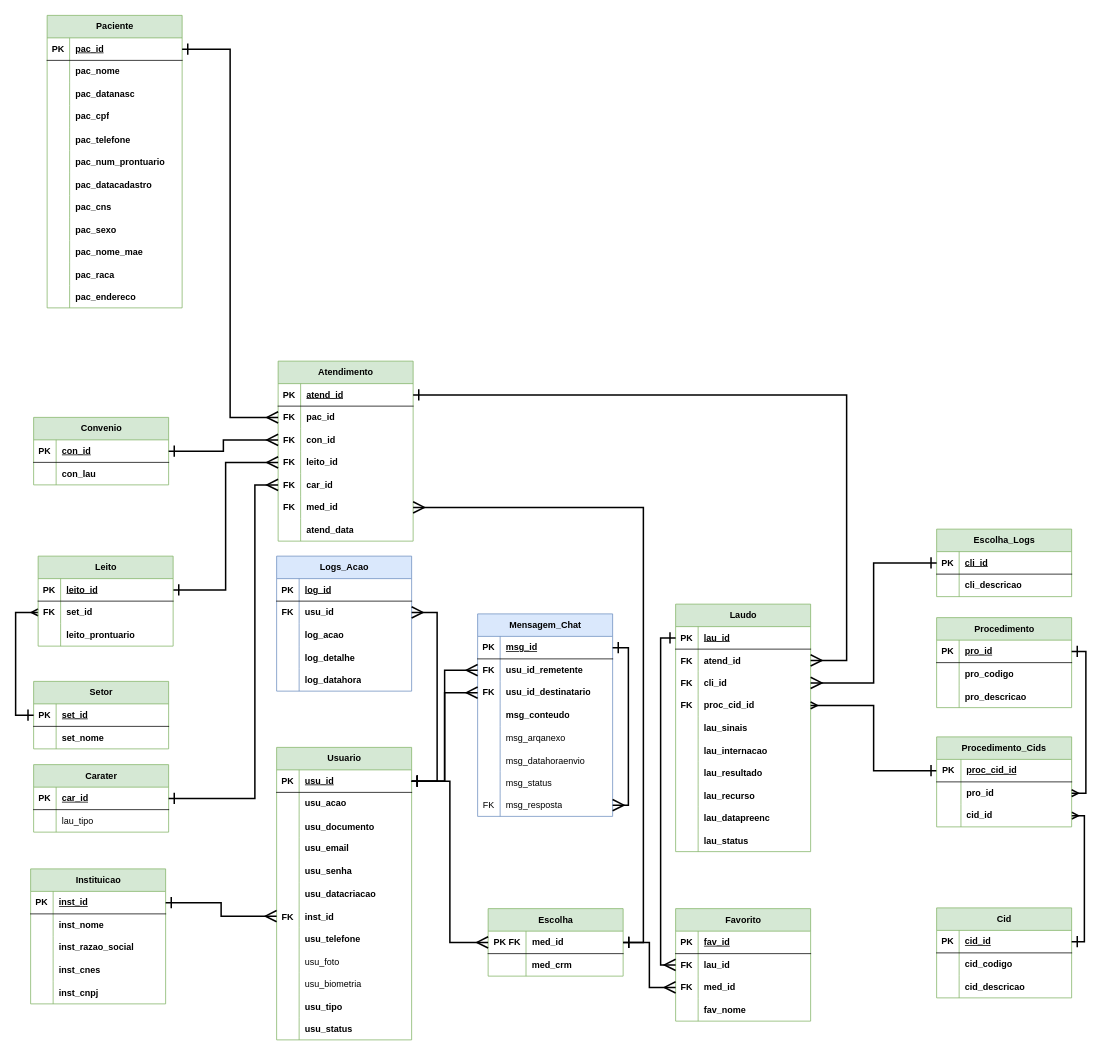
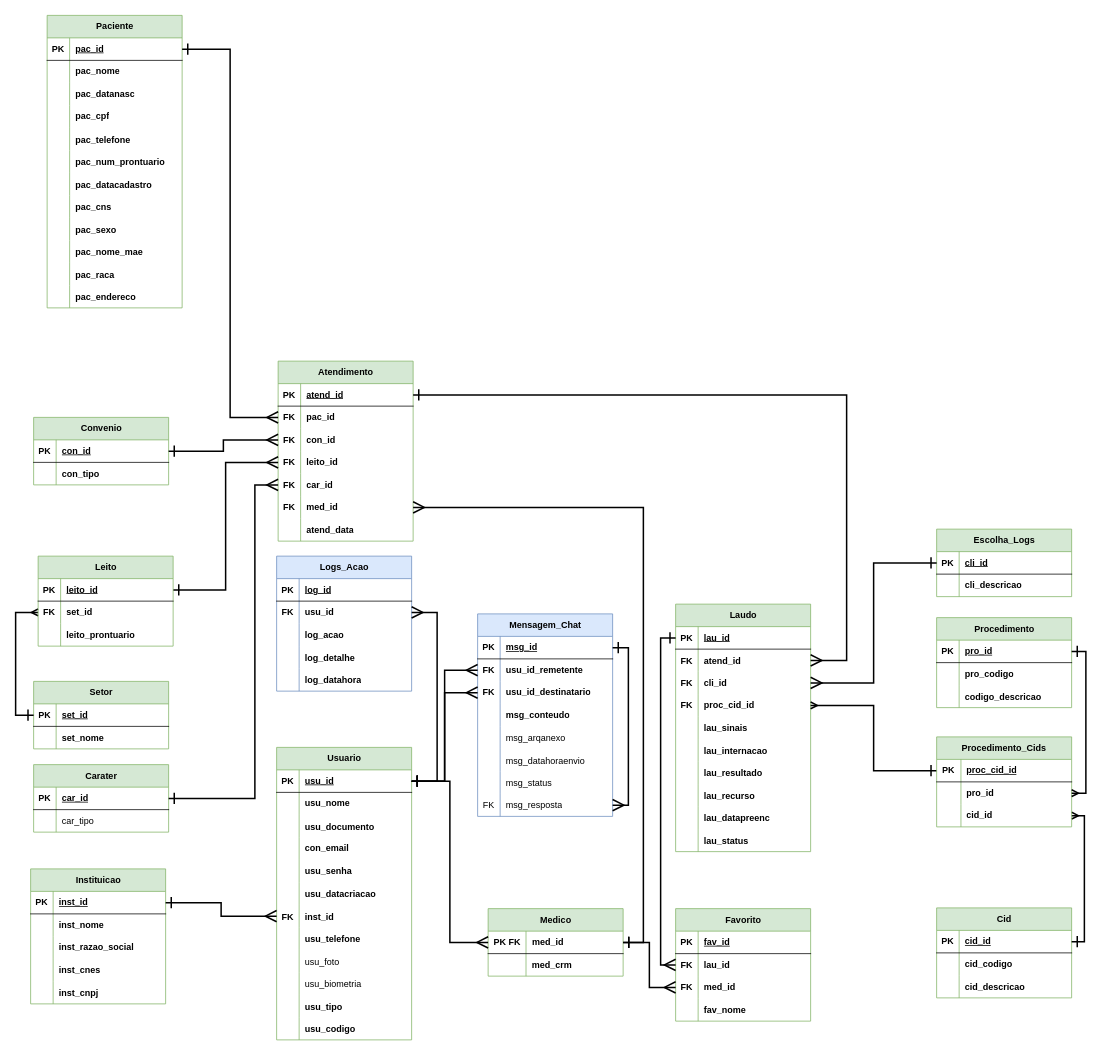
(78, 474) -> (80, 474)
(996, 697) -> (1002, 697)
(325, 804) -> (325, 804)
(80, 821) -> (81, 821)
(325, 849) -> (325, 849)
(556, 920) -> (556, 920)
(330, 1029) -> (329, 1029)
